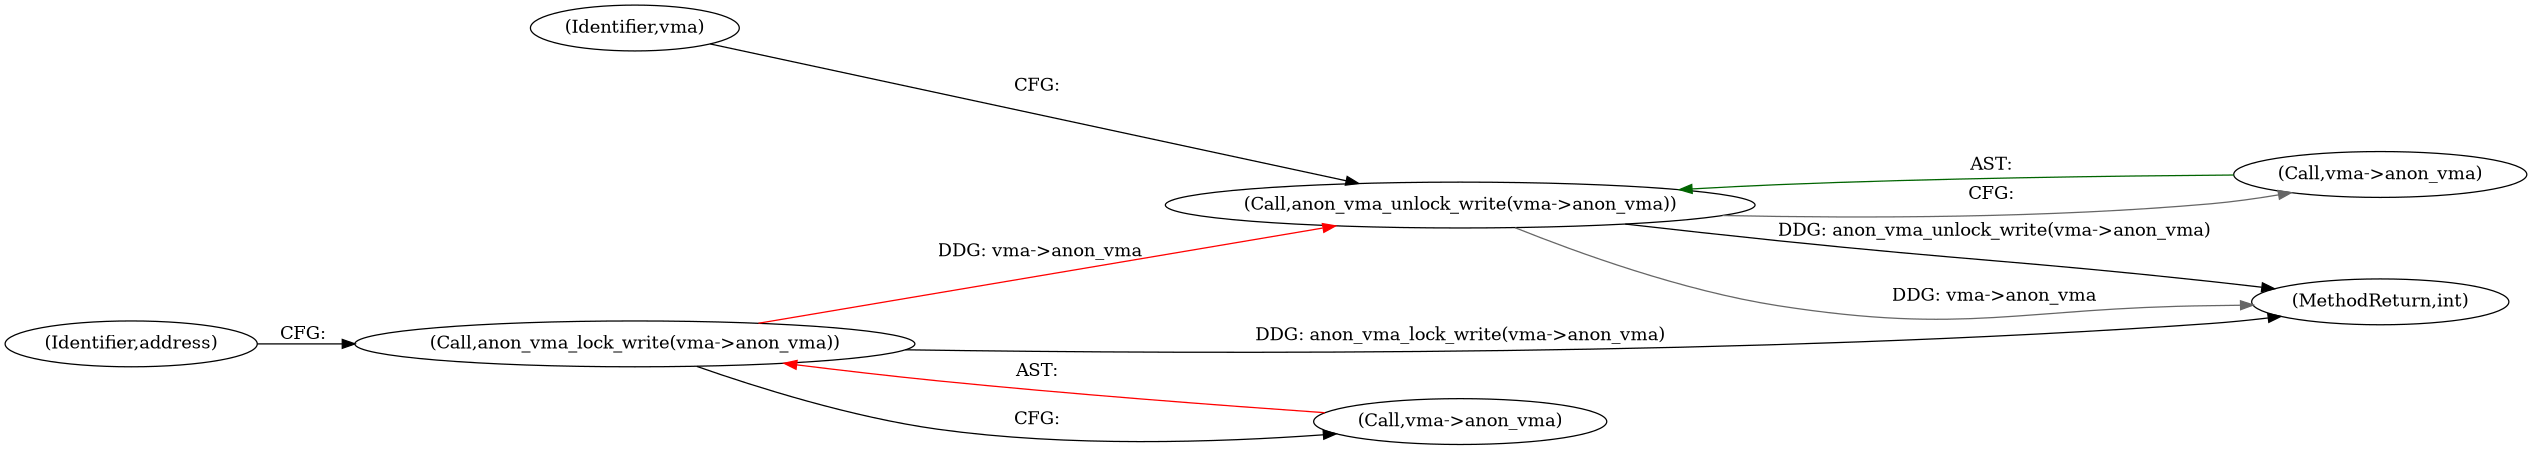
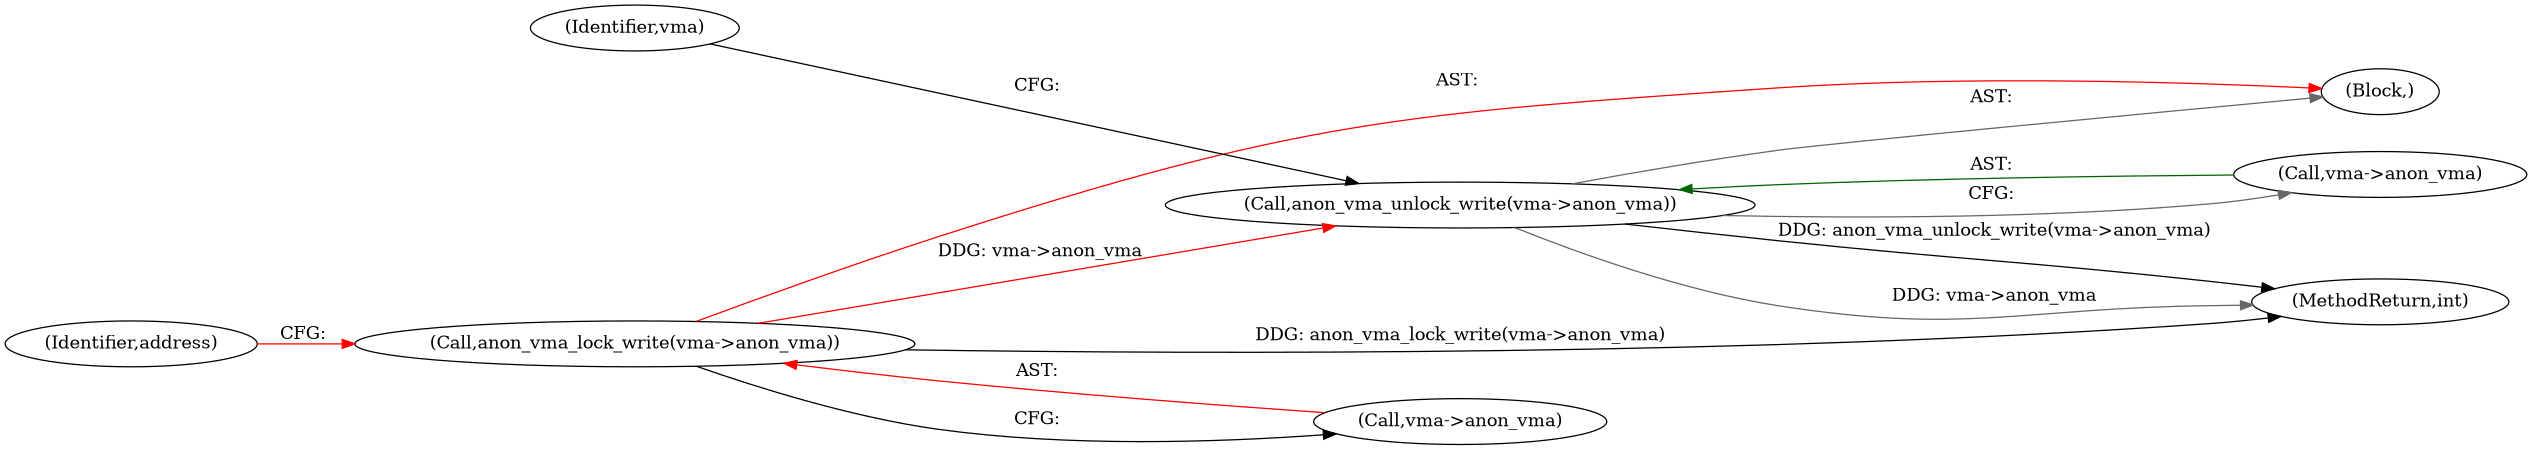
none -> (2380, 92)
(300, 344) -> (300, 344)
